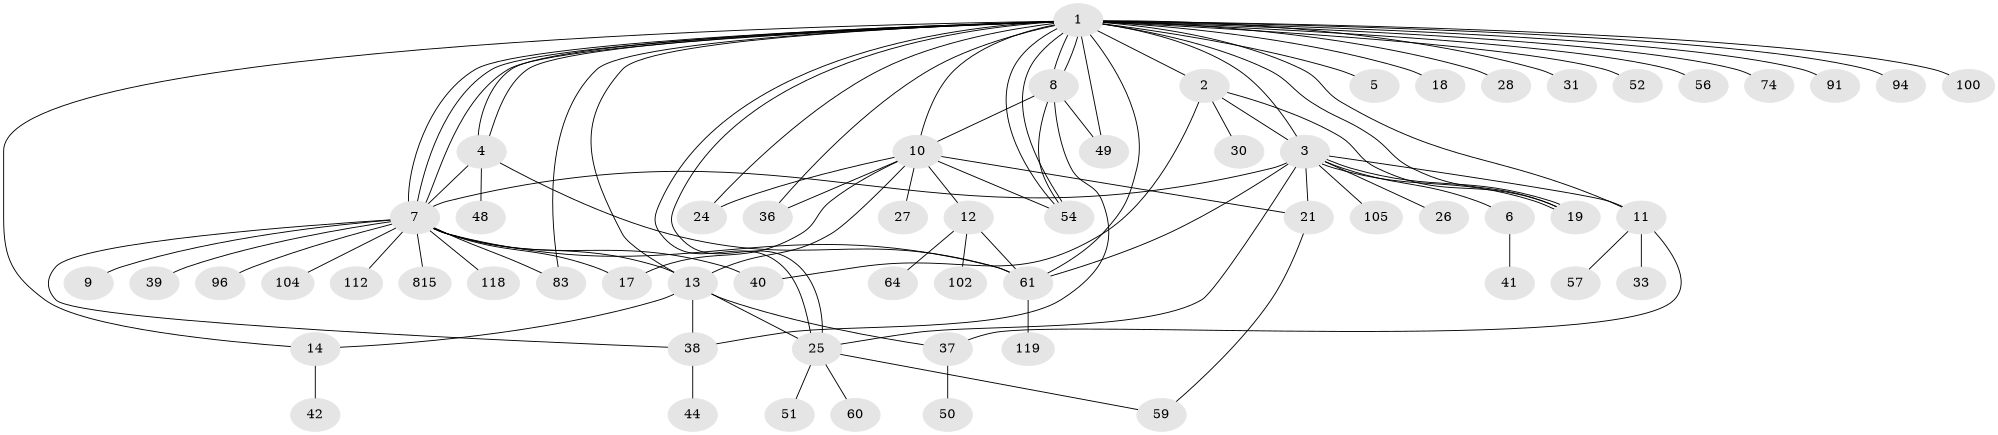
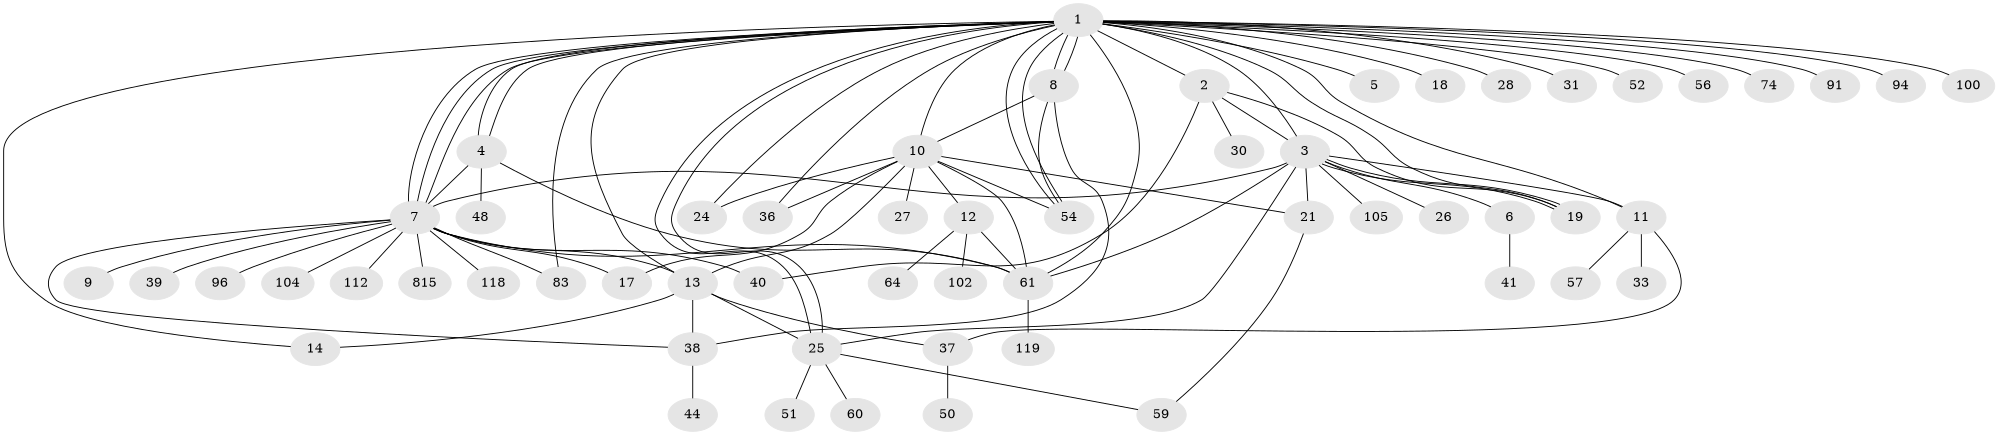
(1104, 152) -> none
none -> (1002, 202)
(315, 415) -> none
